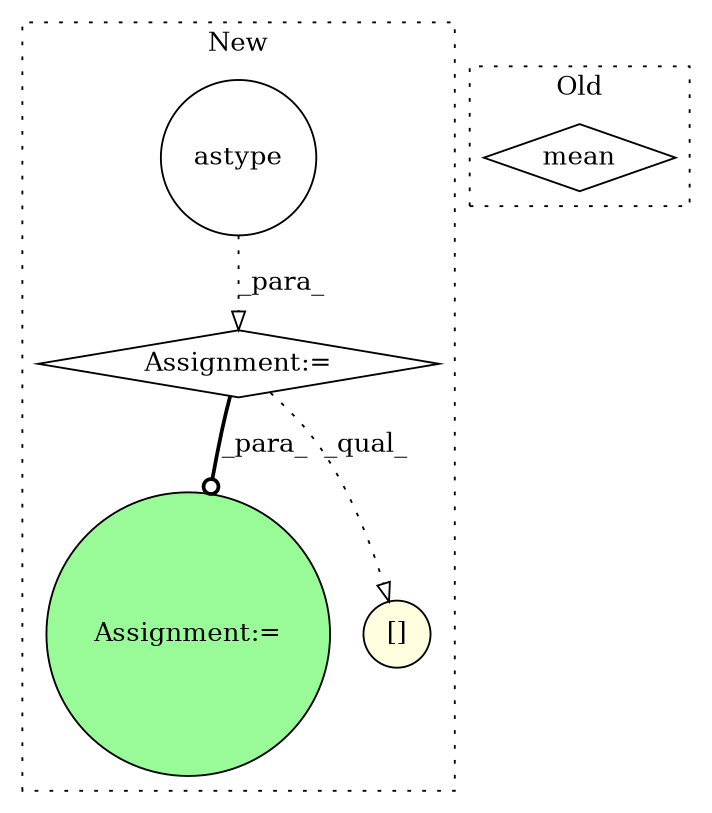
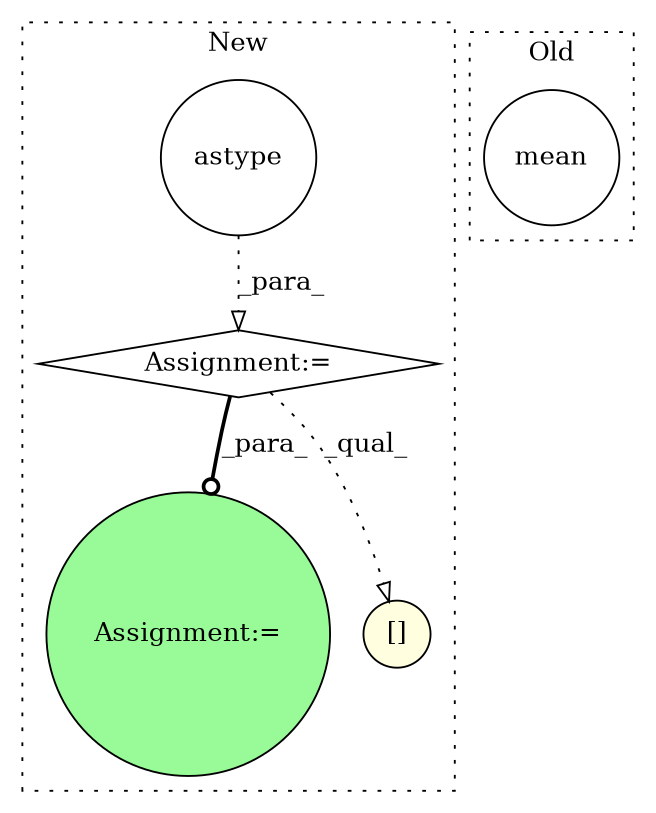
(580, 158) -> (552, 158)
